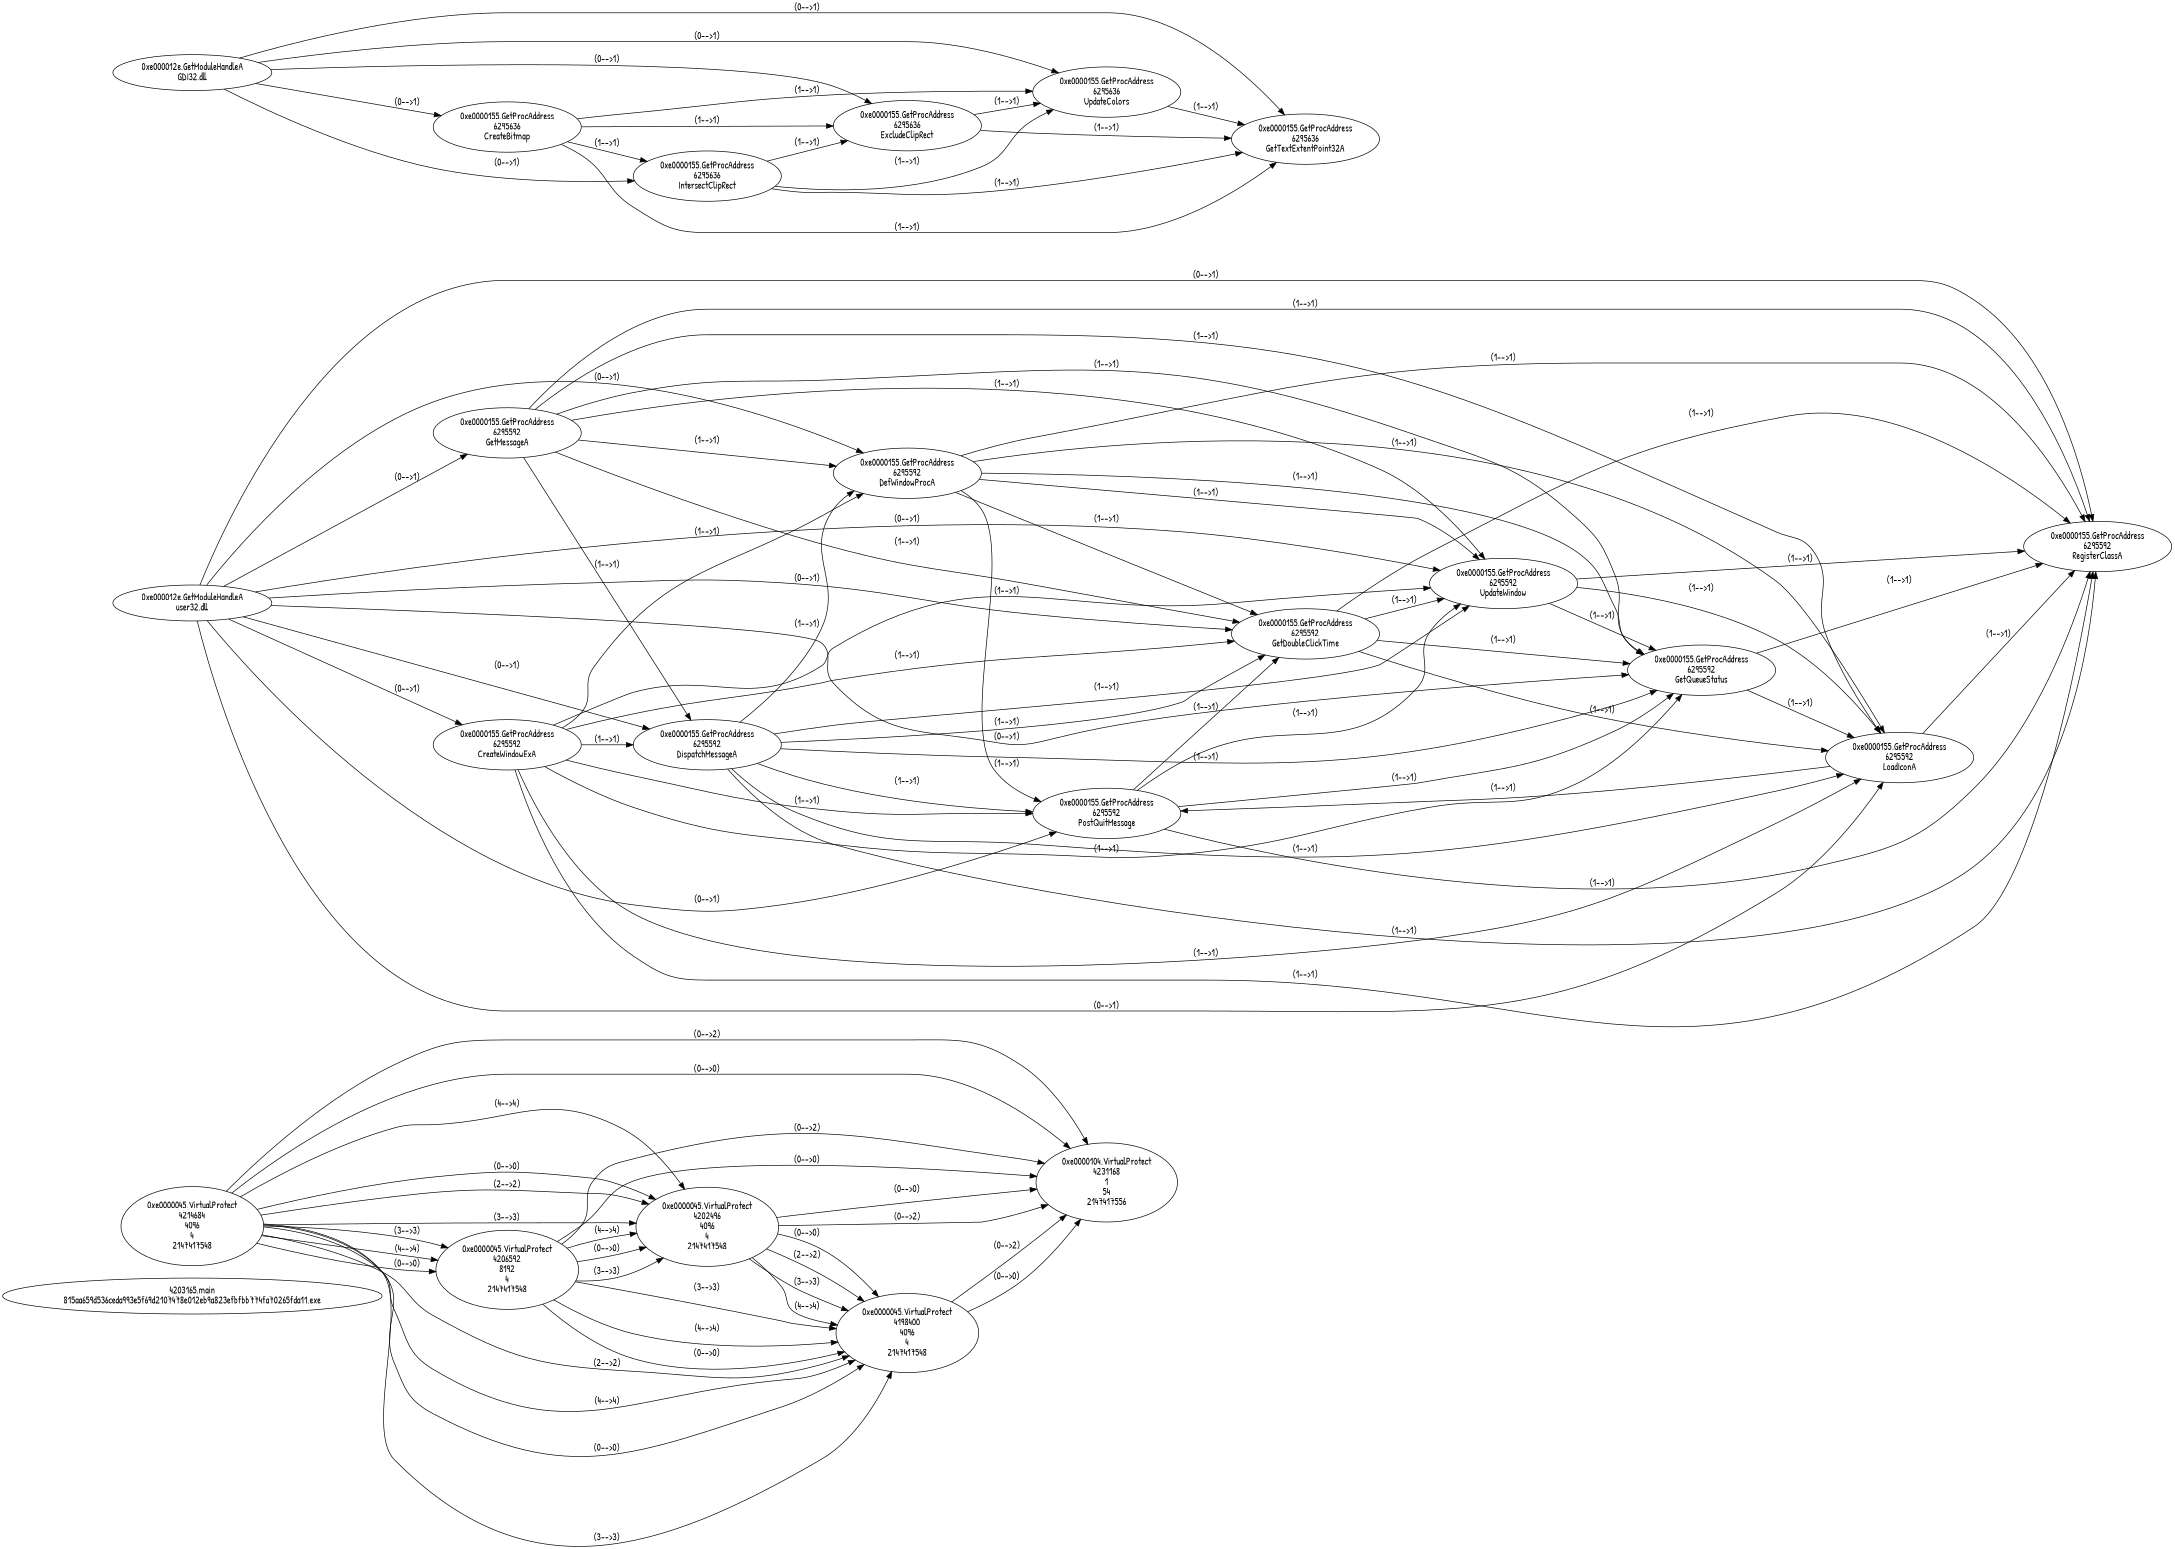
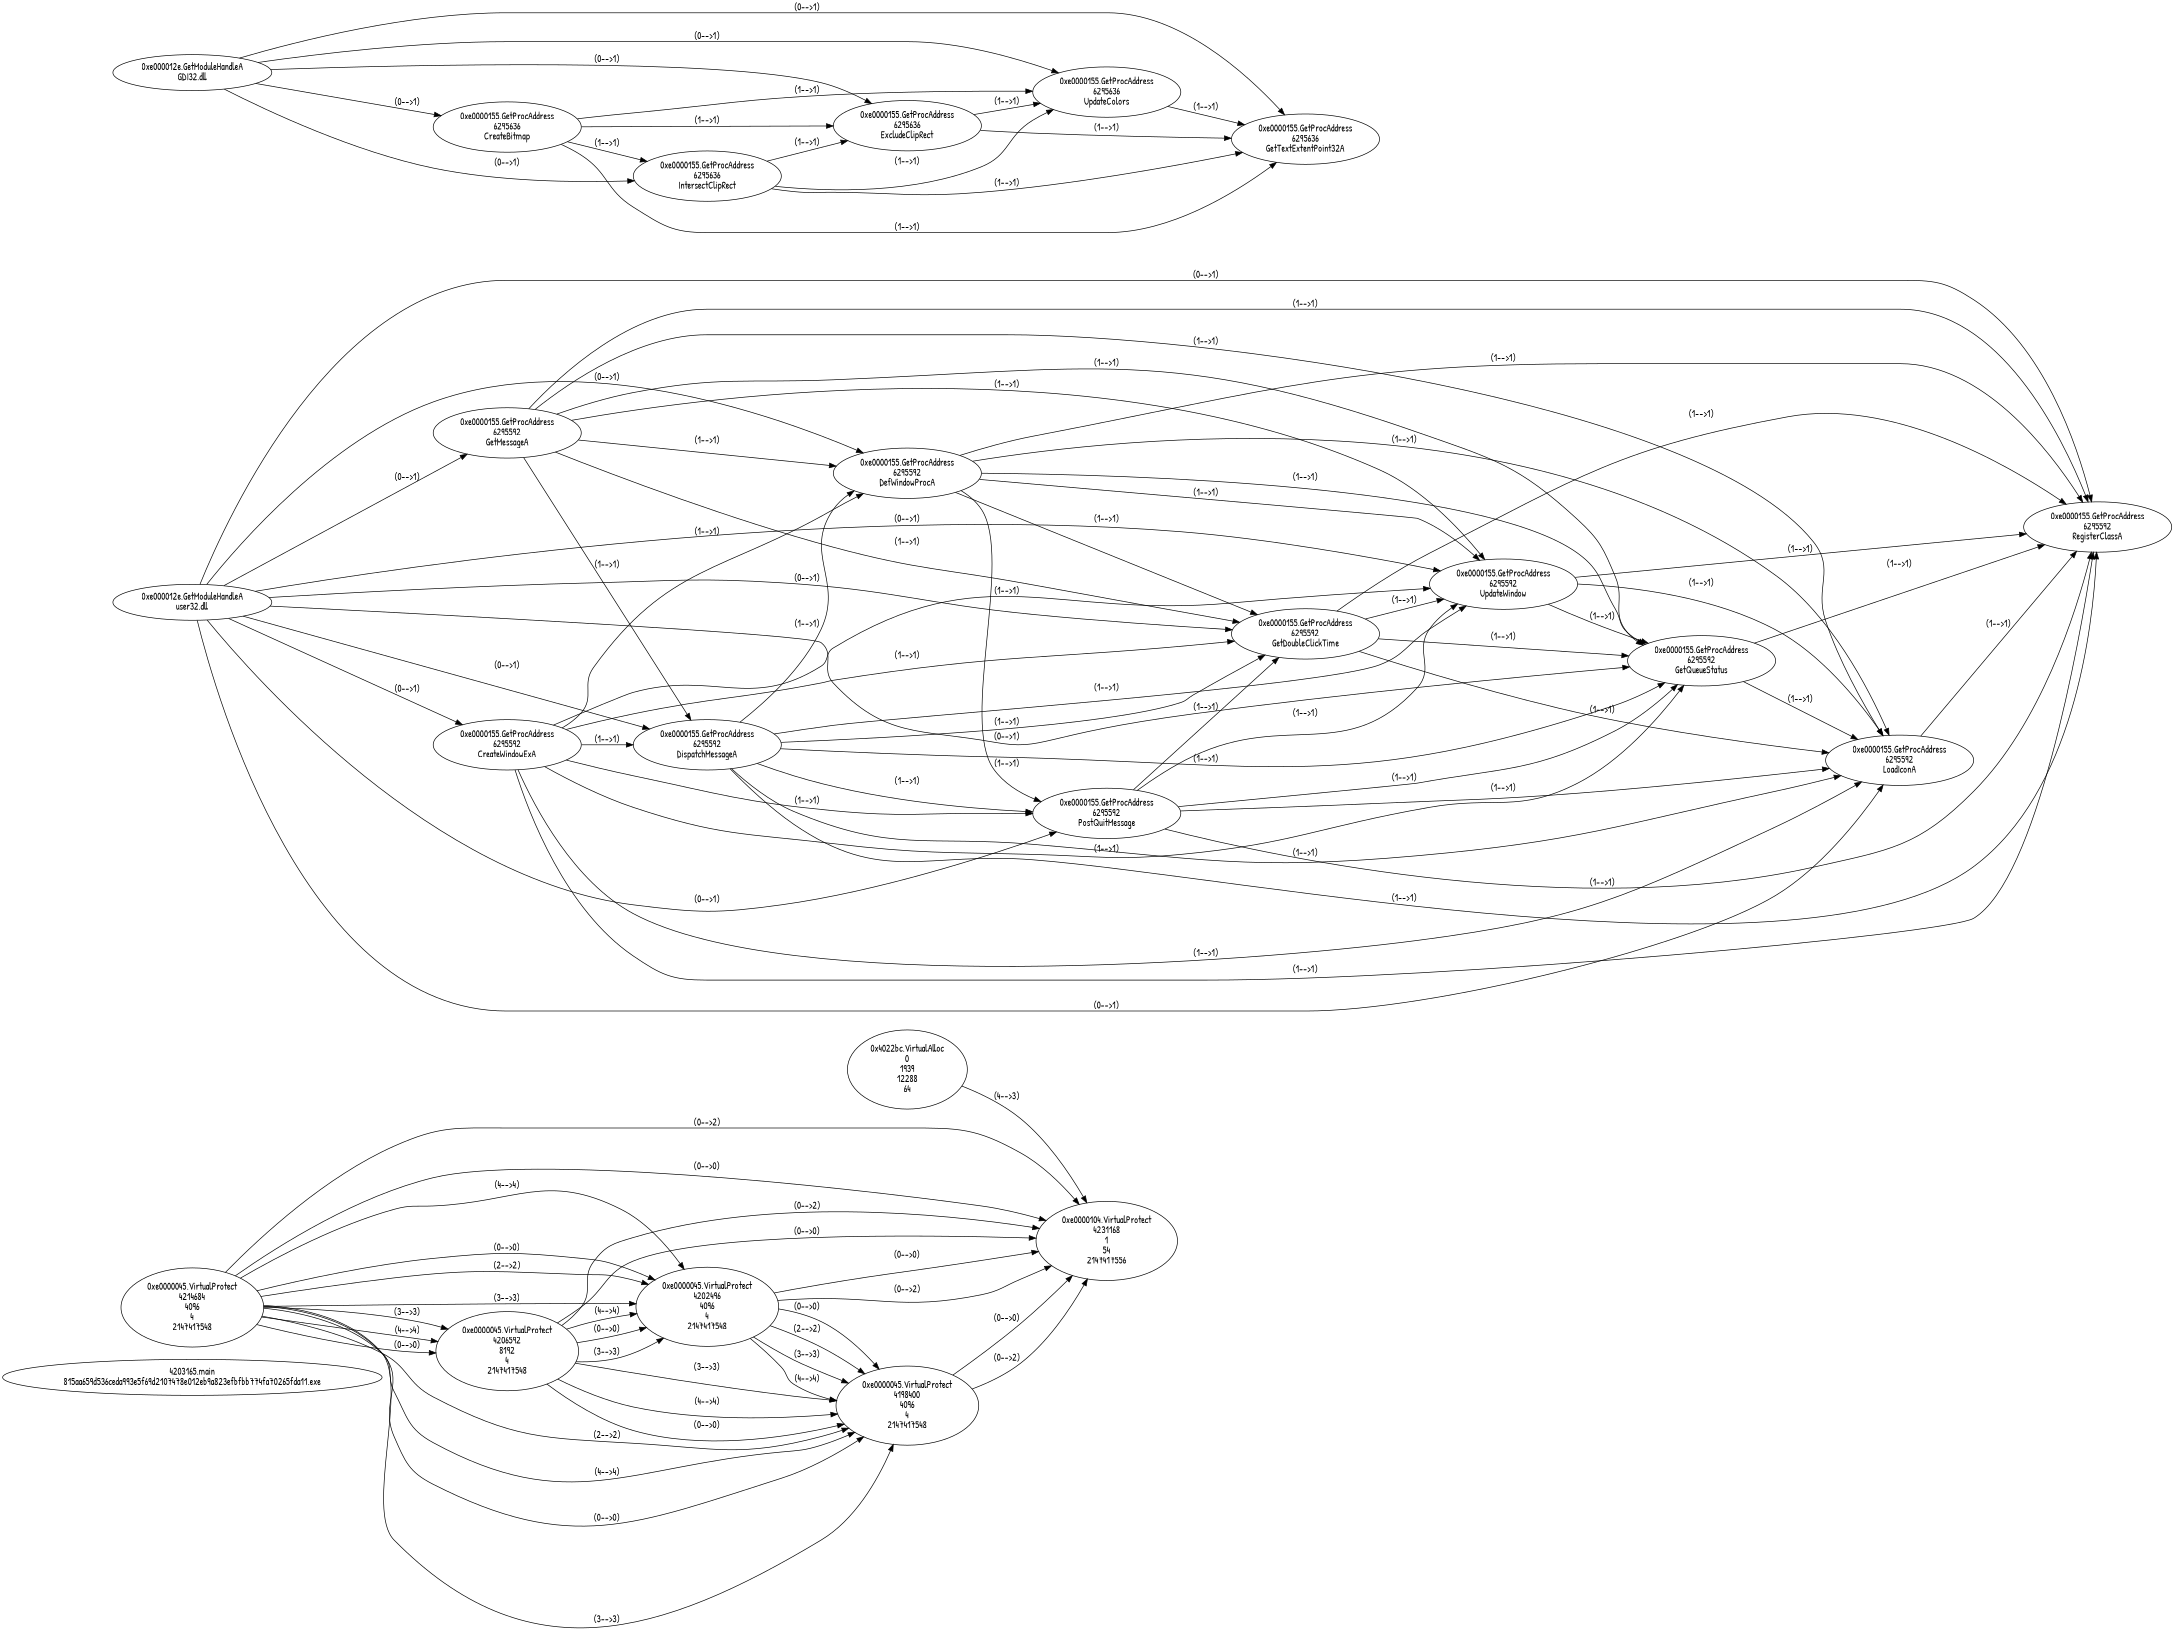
(1574, 794) -> (1502, 798)
none -> (907, 1070)
